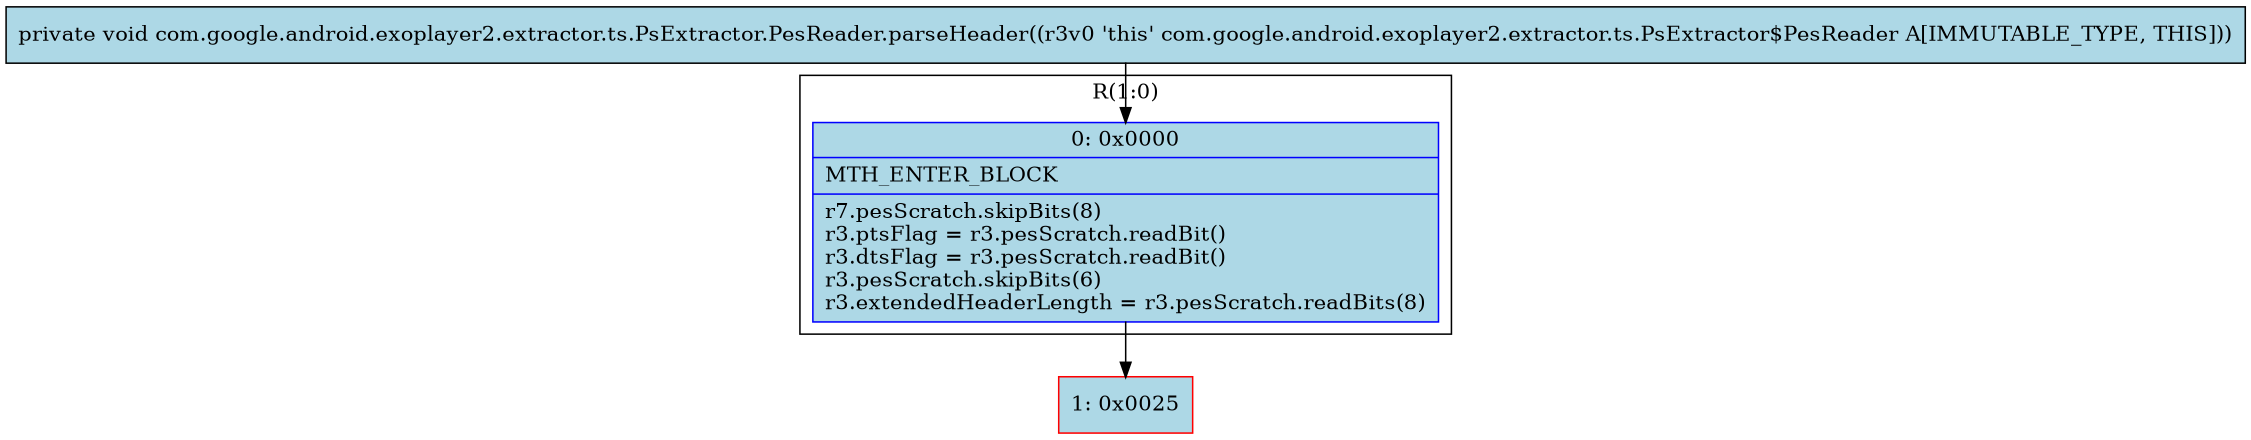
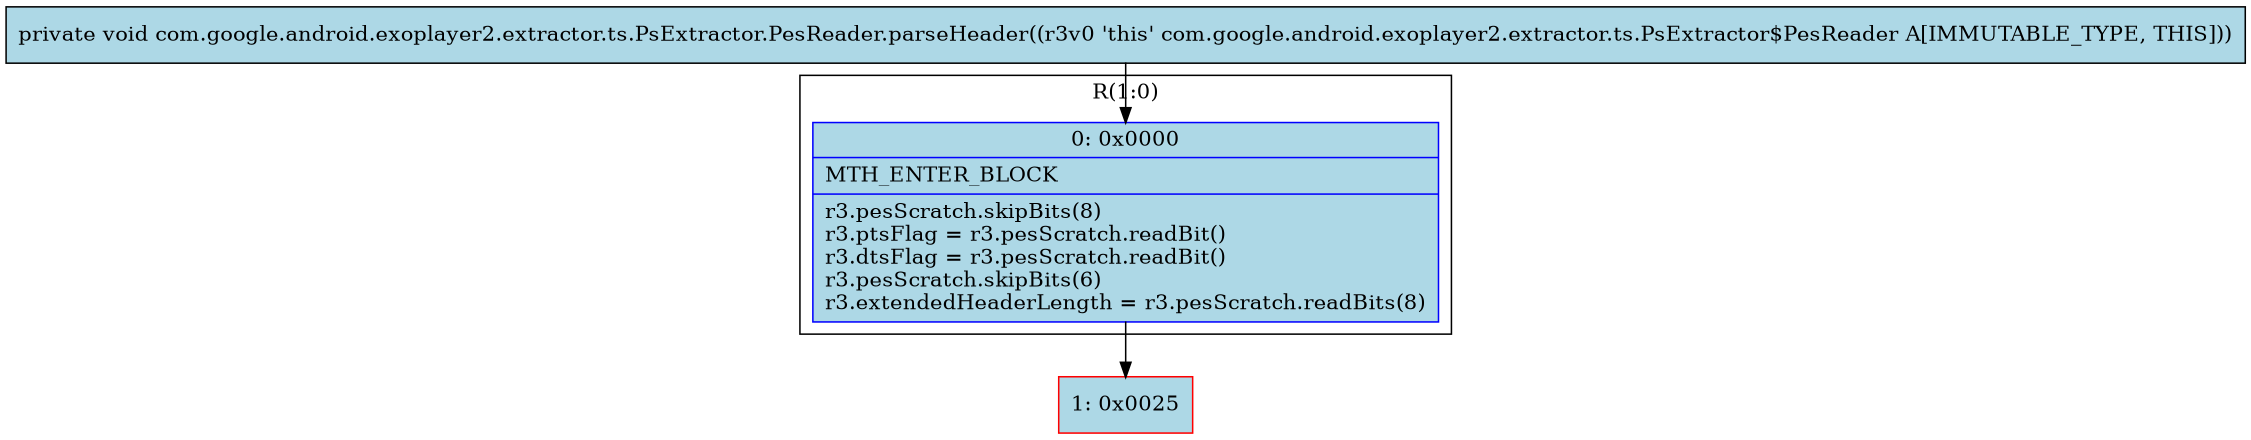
(964, 212) -> (964, 212)
